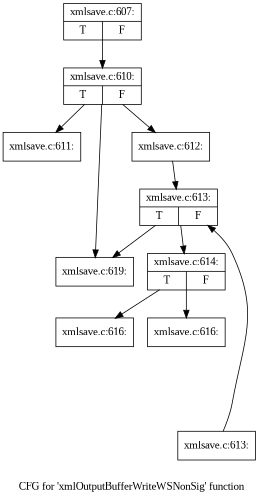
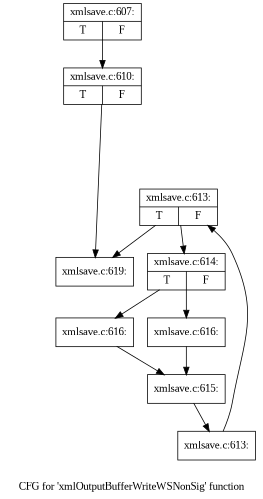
(42, 147) -> none
(171, 147) -> none
none -> (186, 389)
